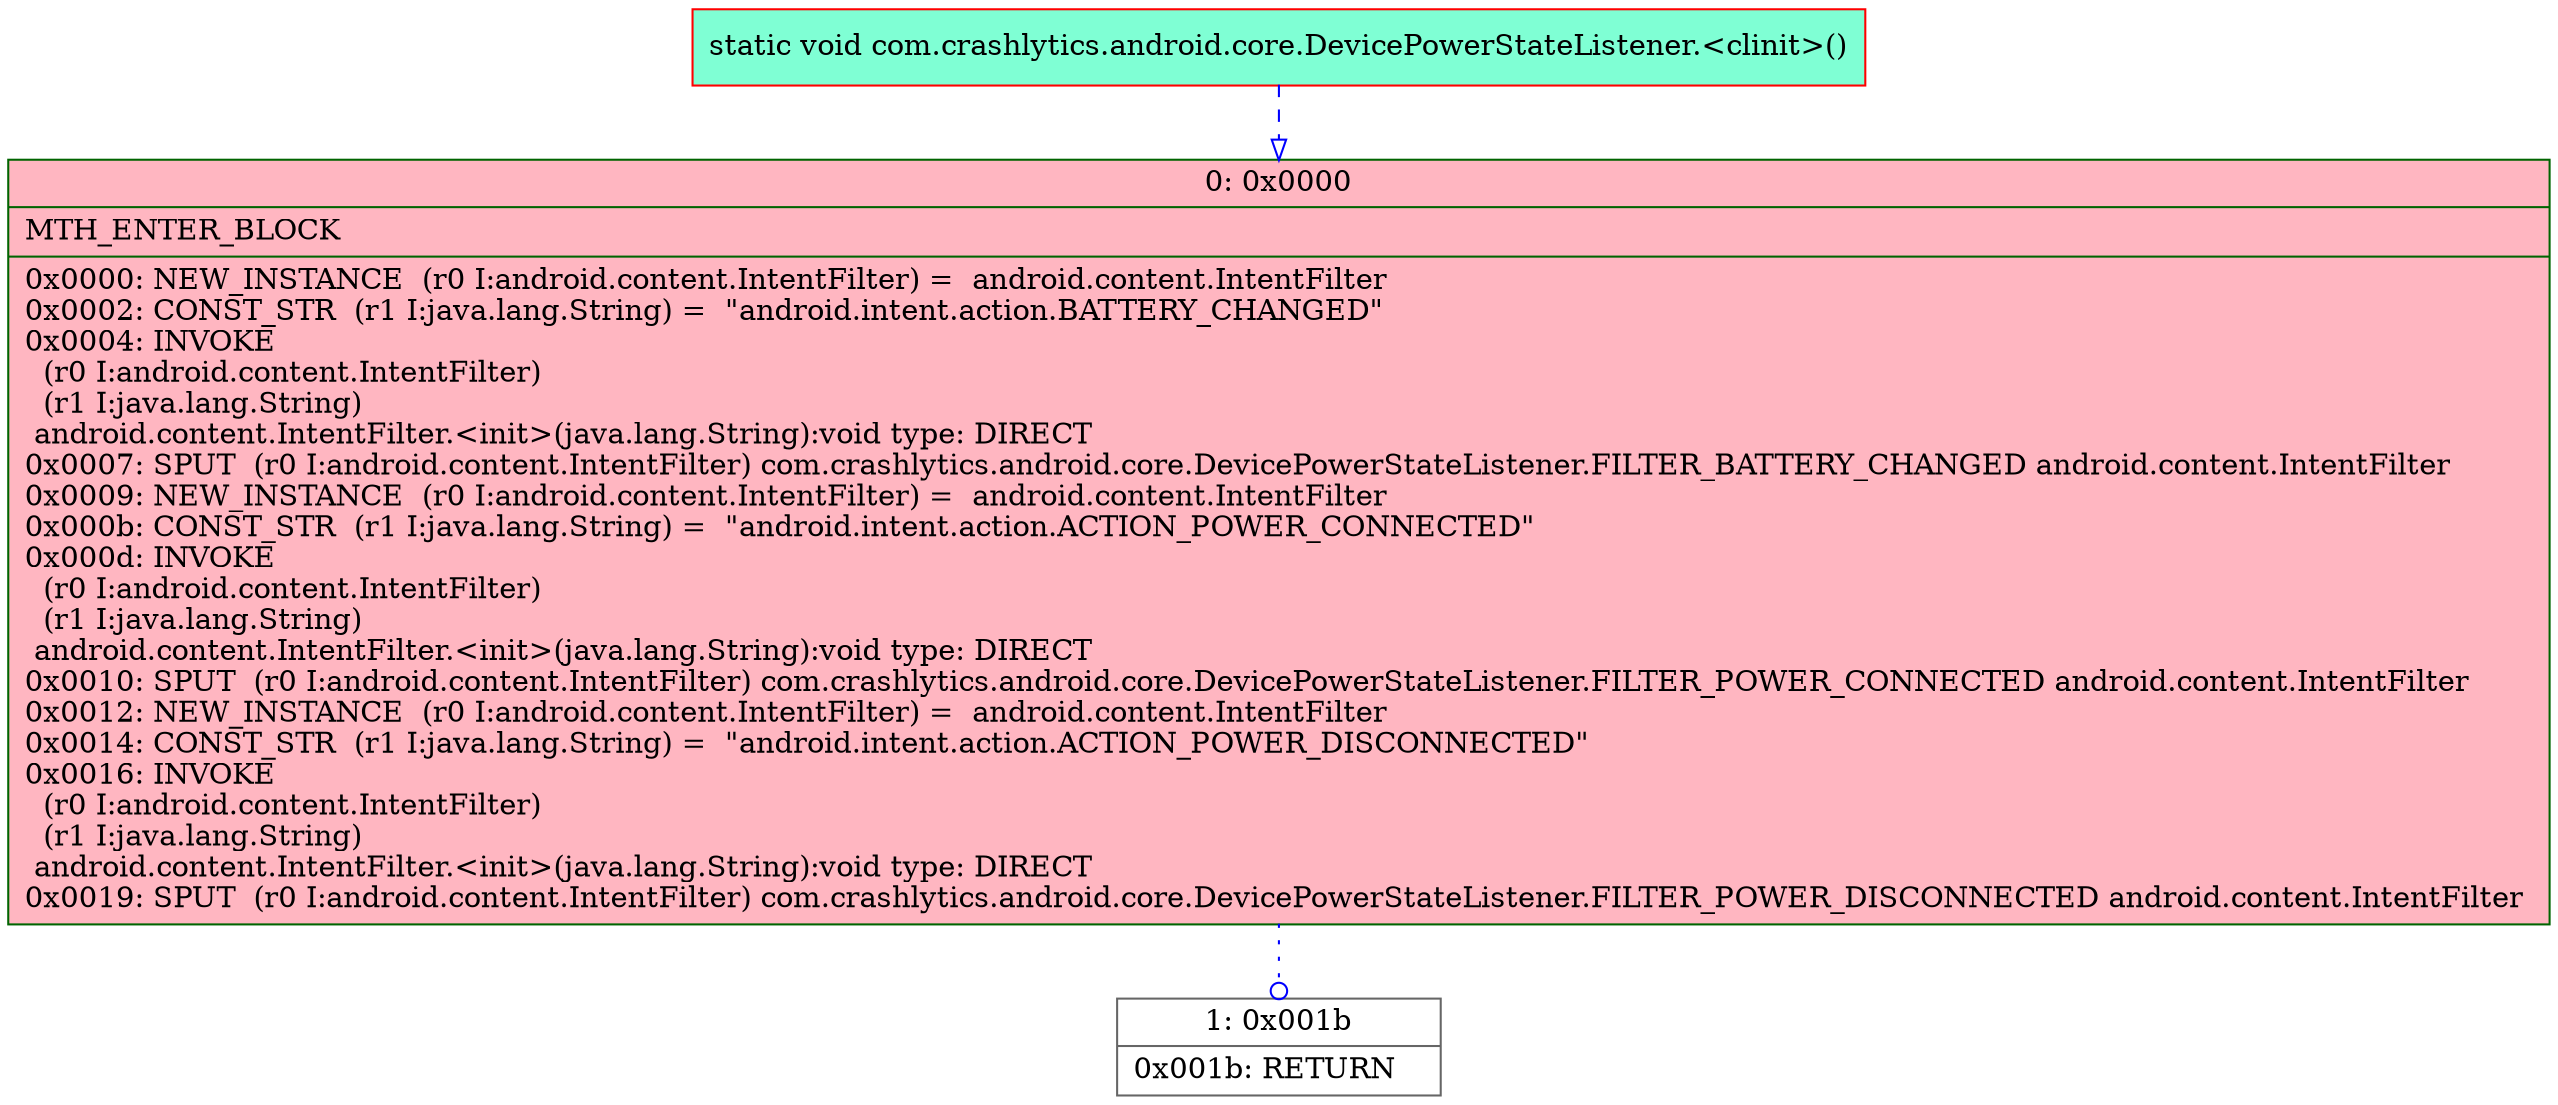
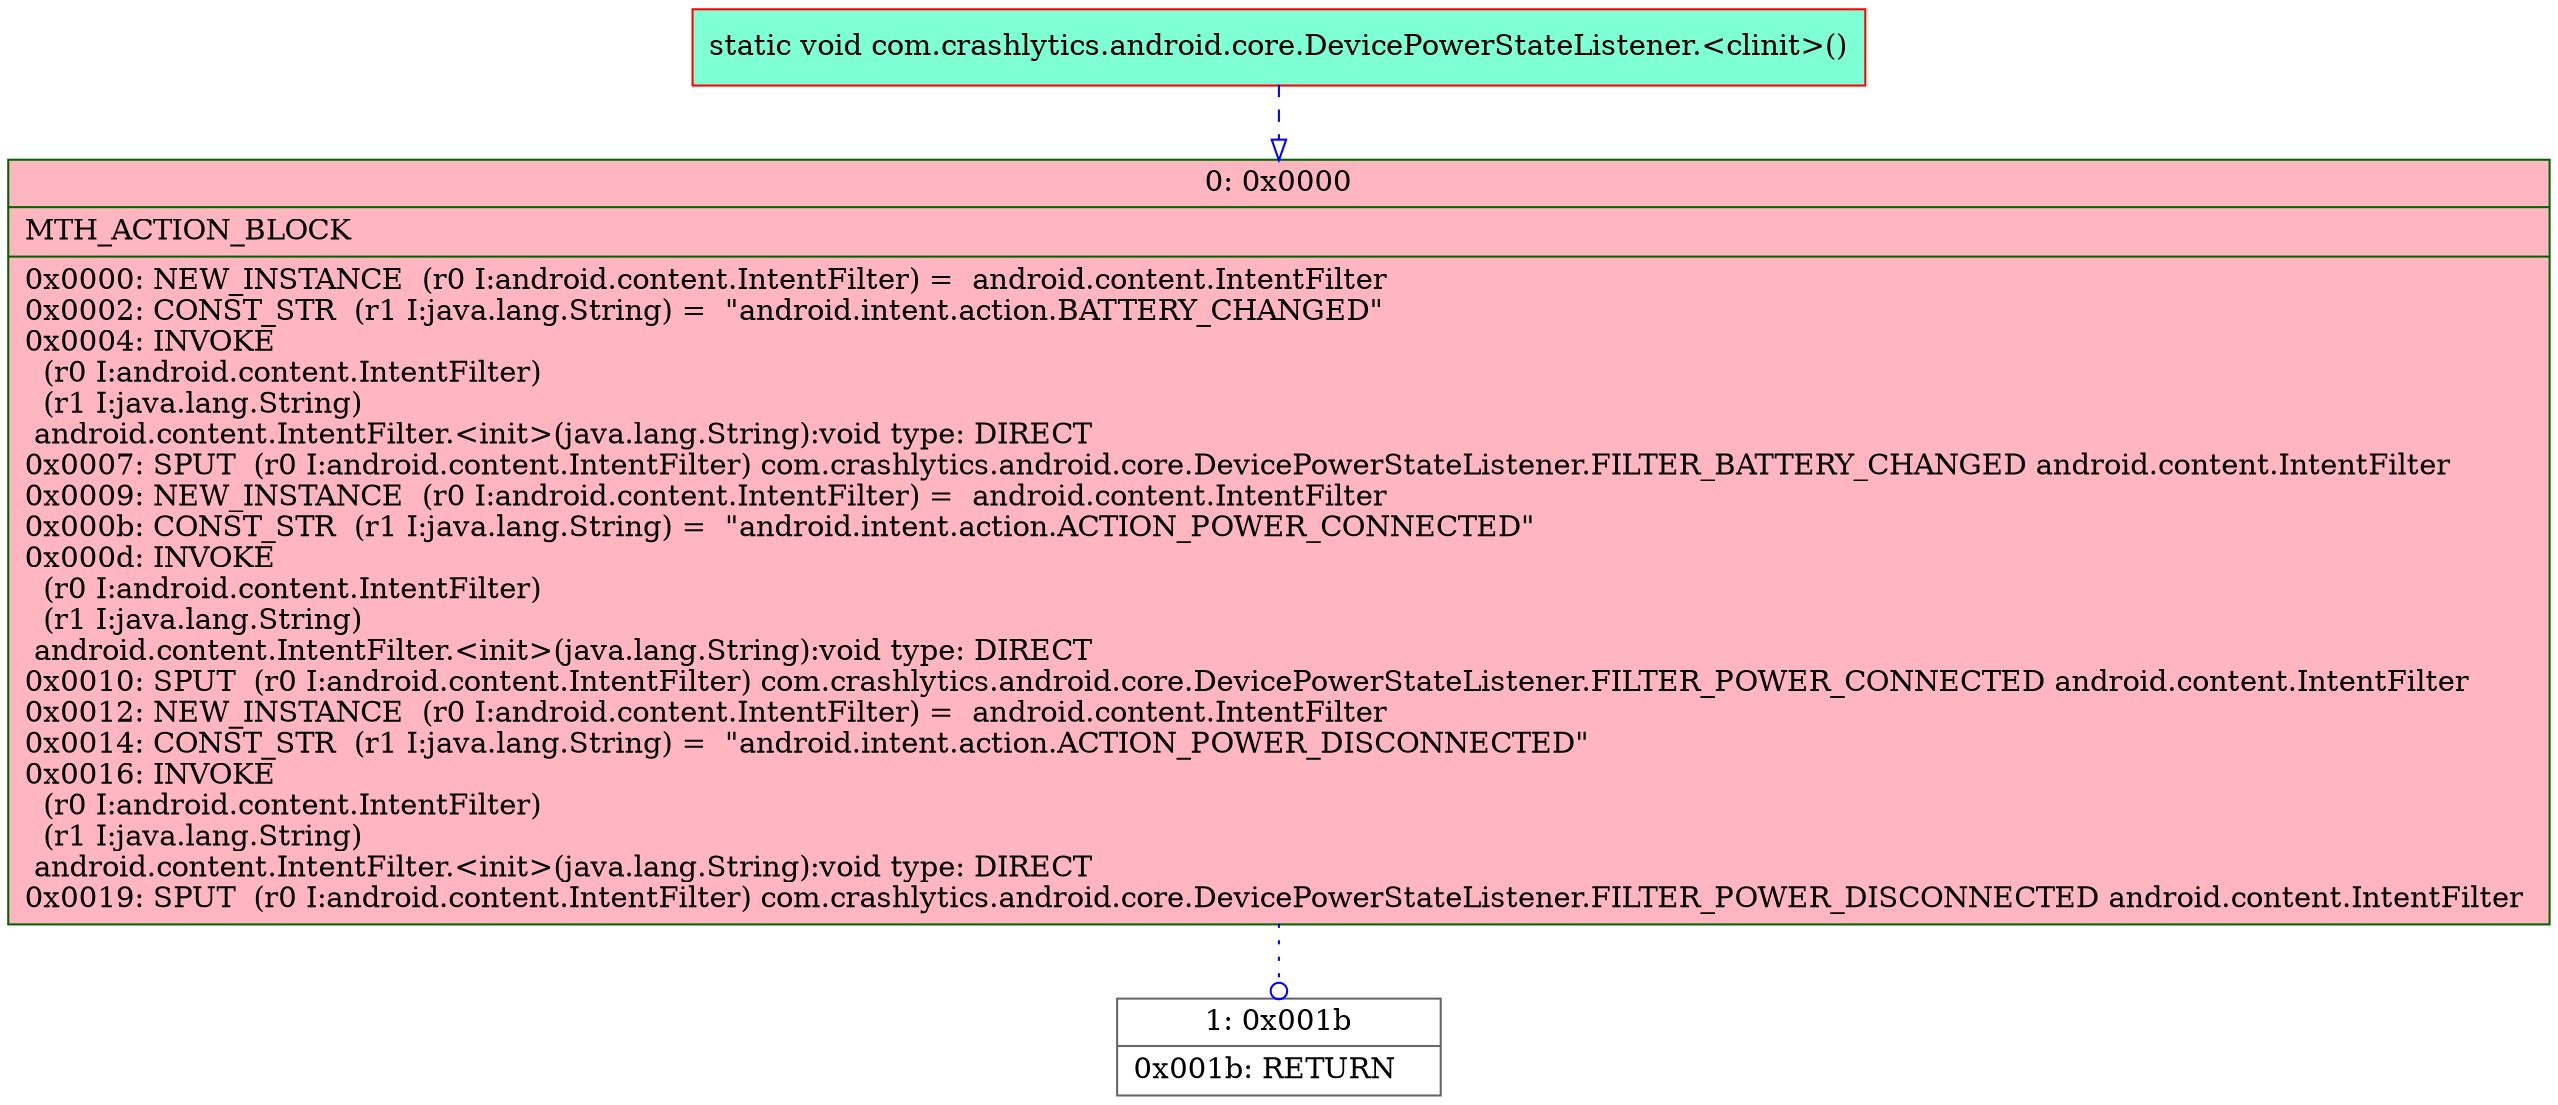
(183, 231) -> (189, 231)
